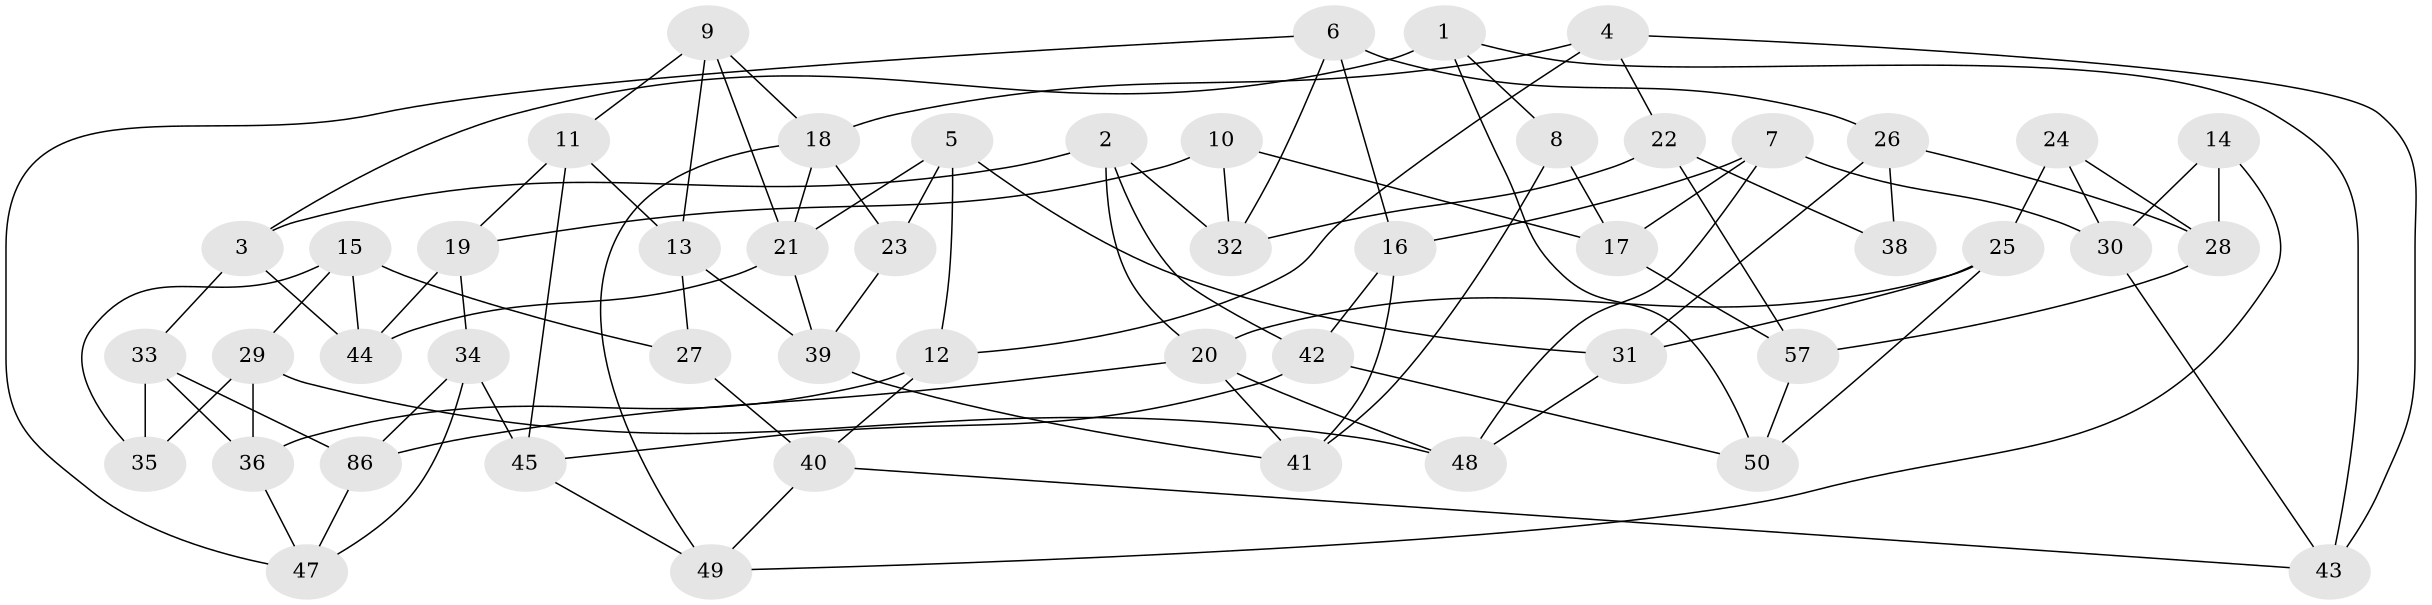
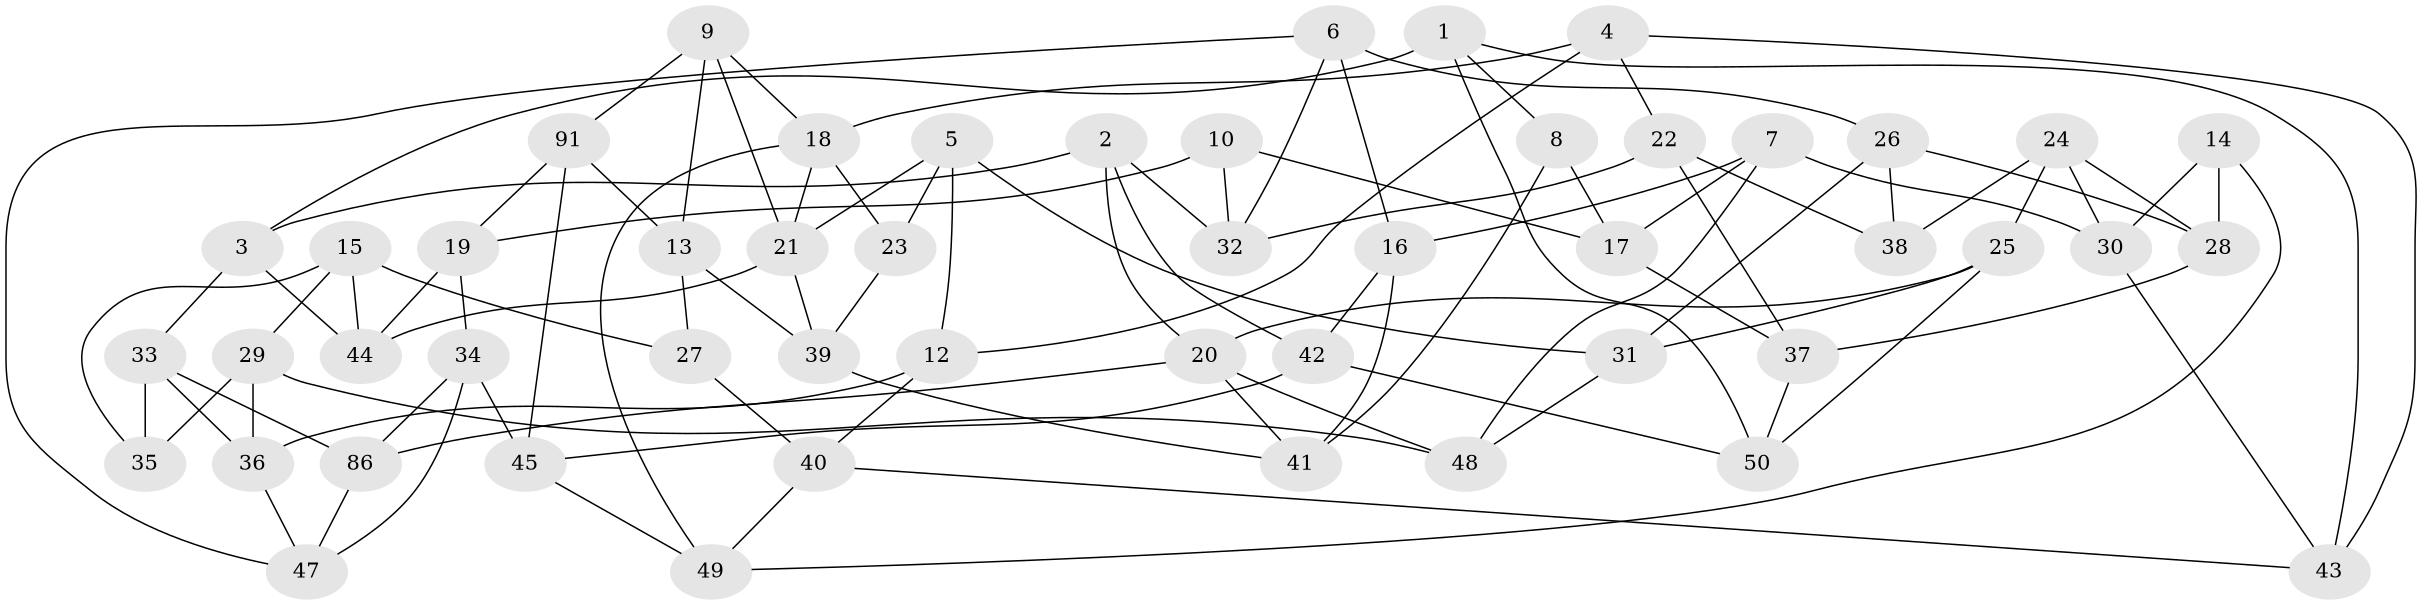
(569, 141) -> (569, 141)
none -> (1984, 190)
(1798, 356) -> (1798, 356)
